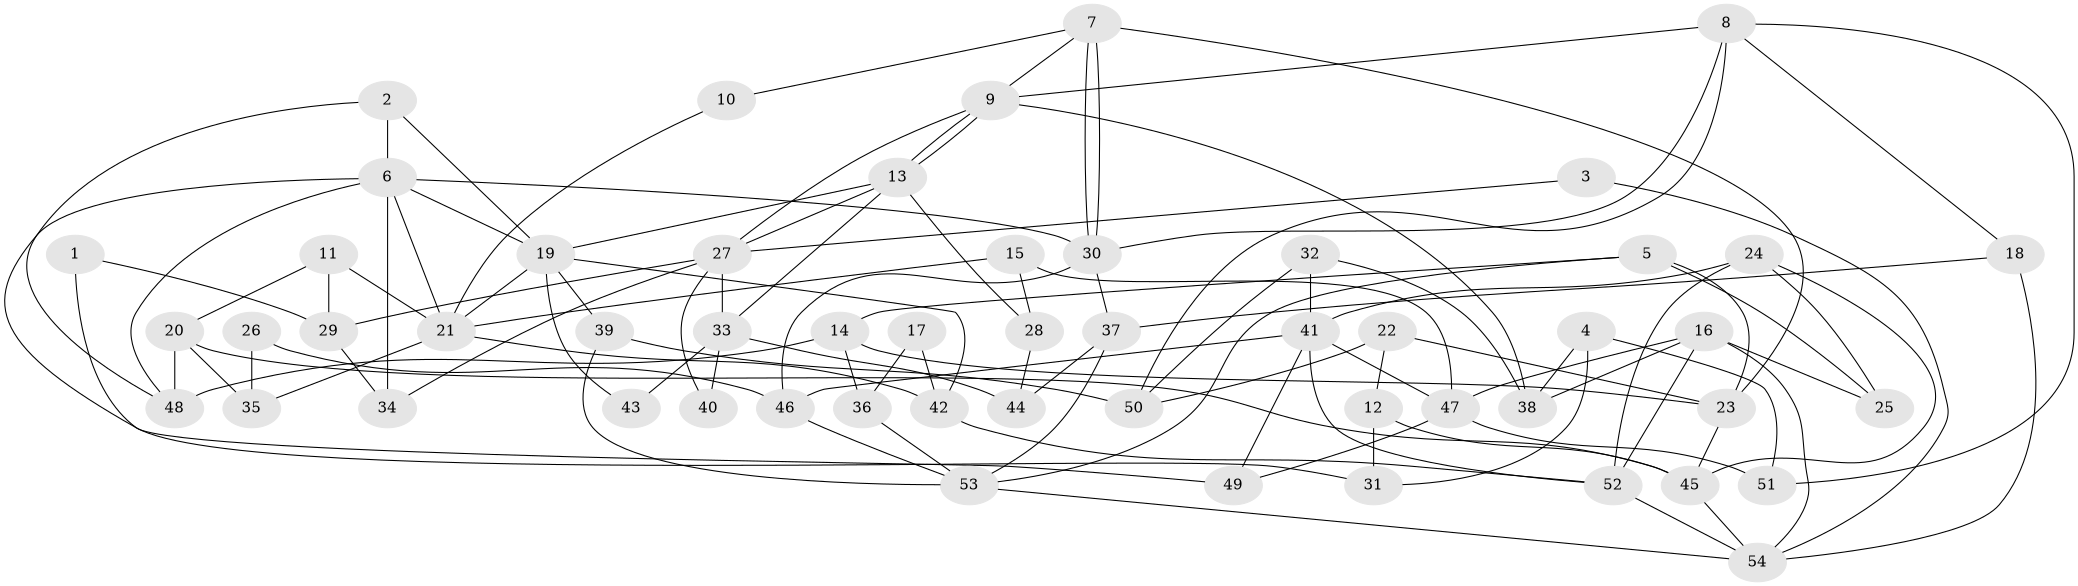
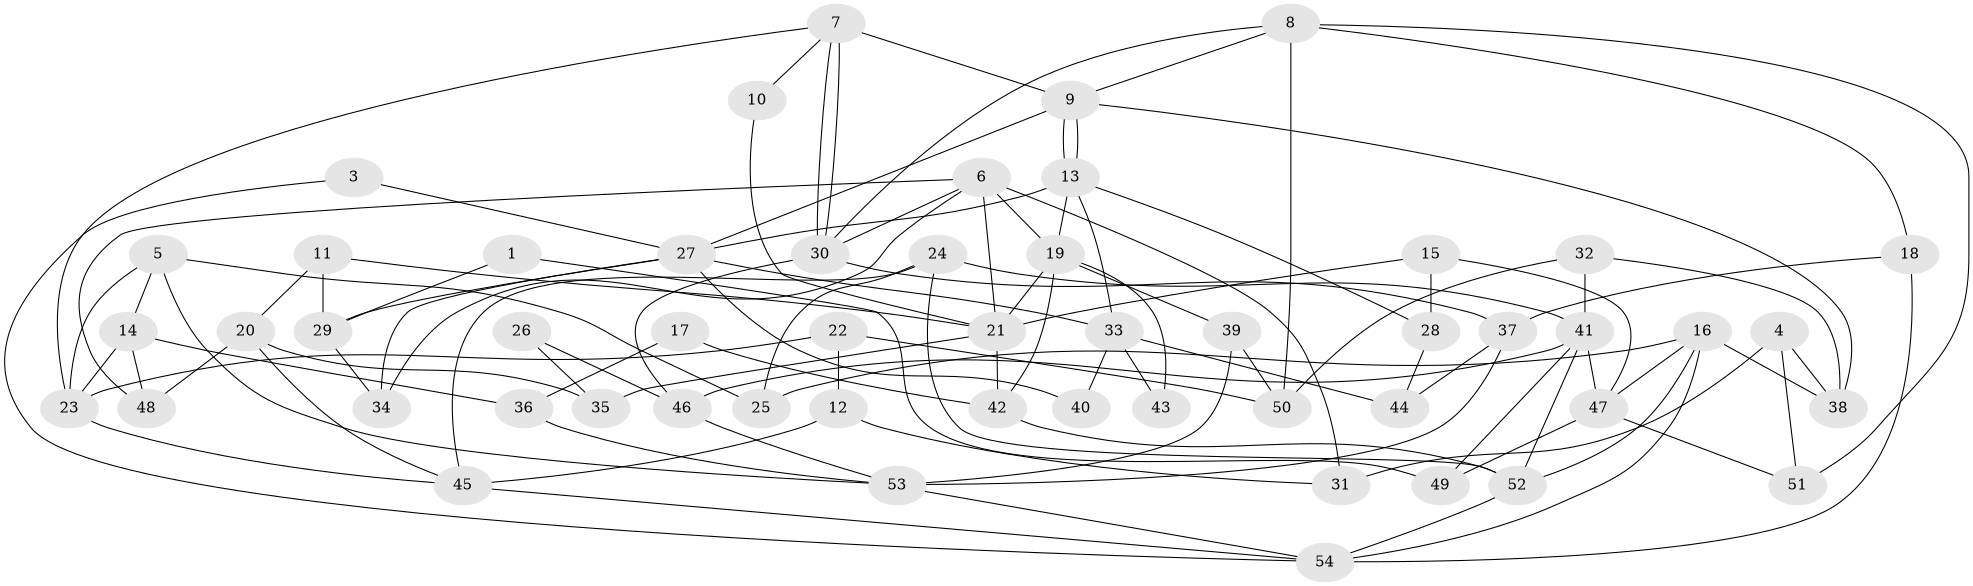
(388, 101) -> none
